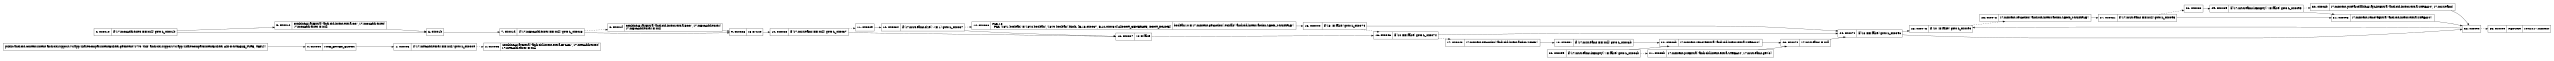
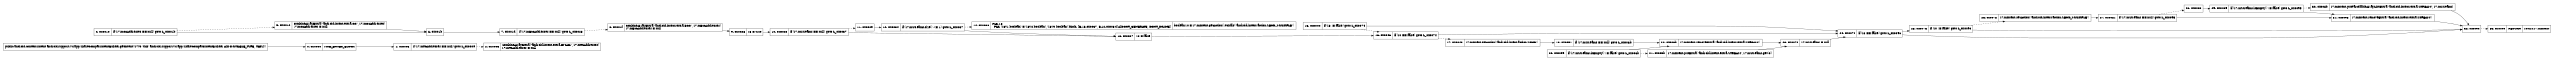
(1299, 26) -> none
(2219, 27) -> (2216, 31)
(225, 29) -> (225, 29)
(656, 33) -> none
